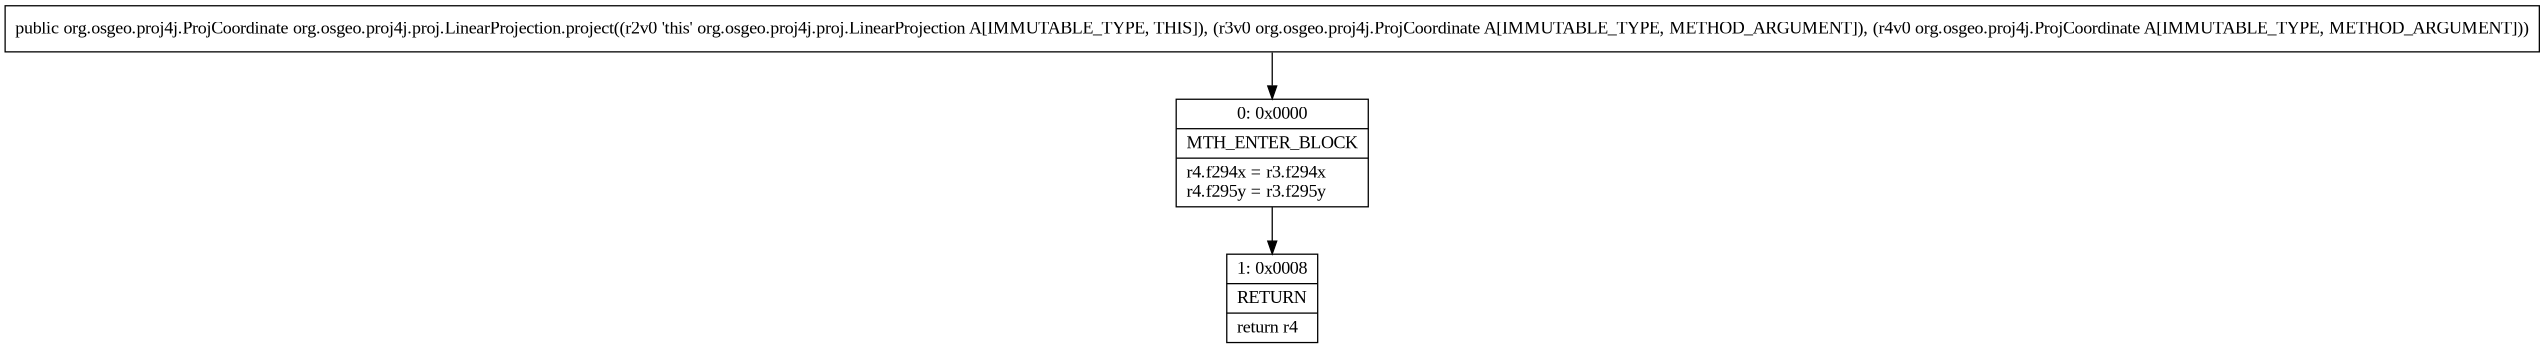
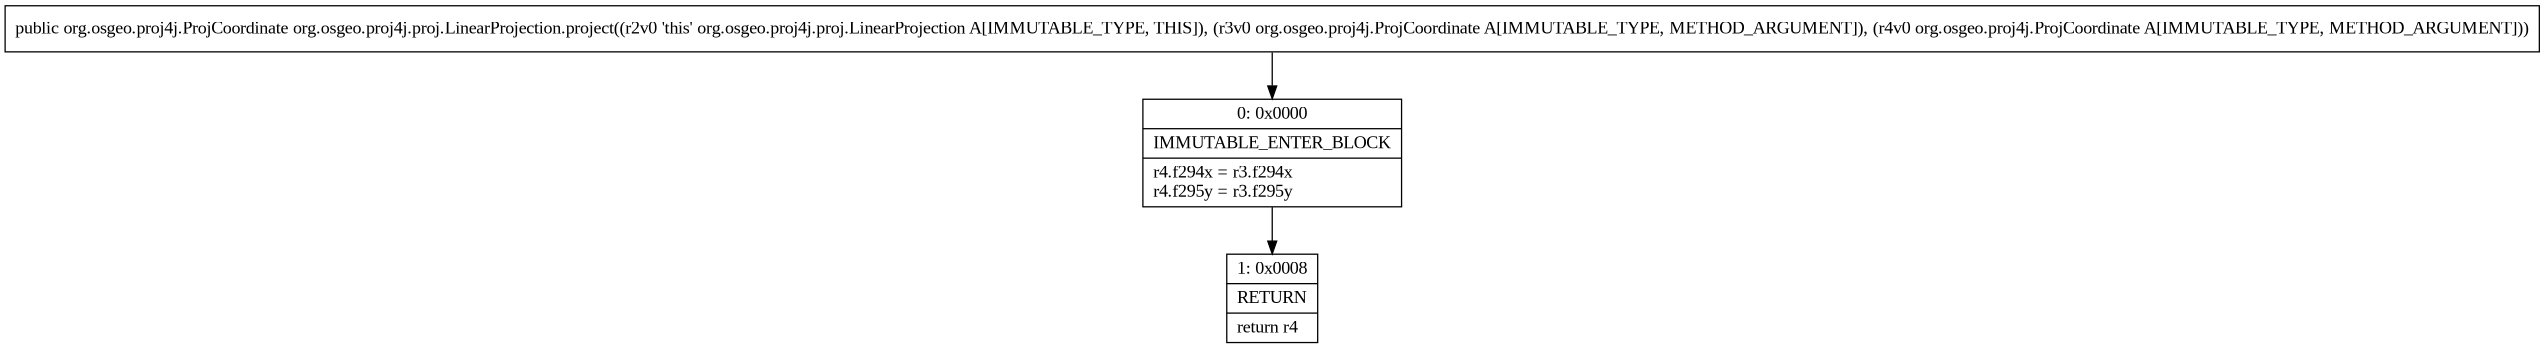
(1272, 143) -> (1272, 143)
